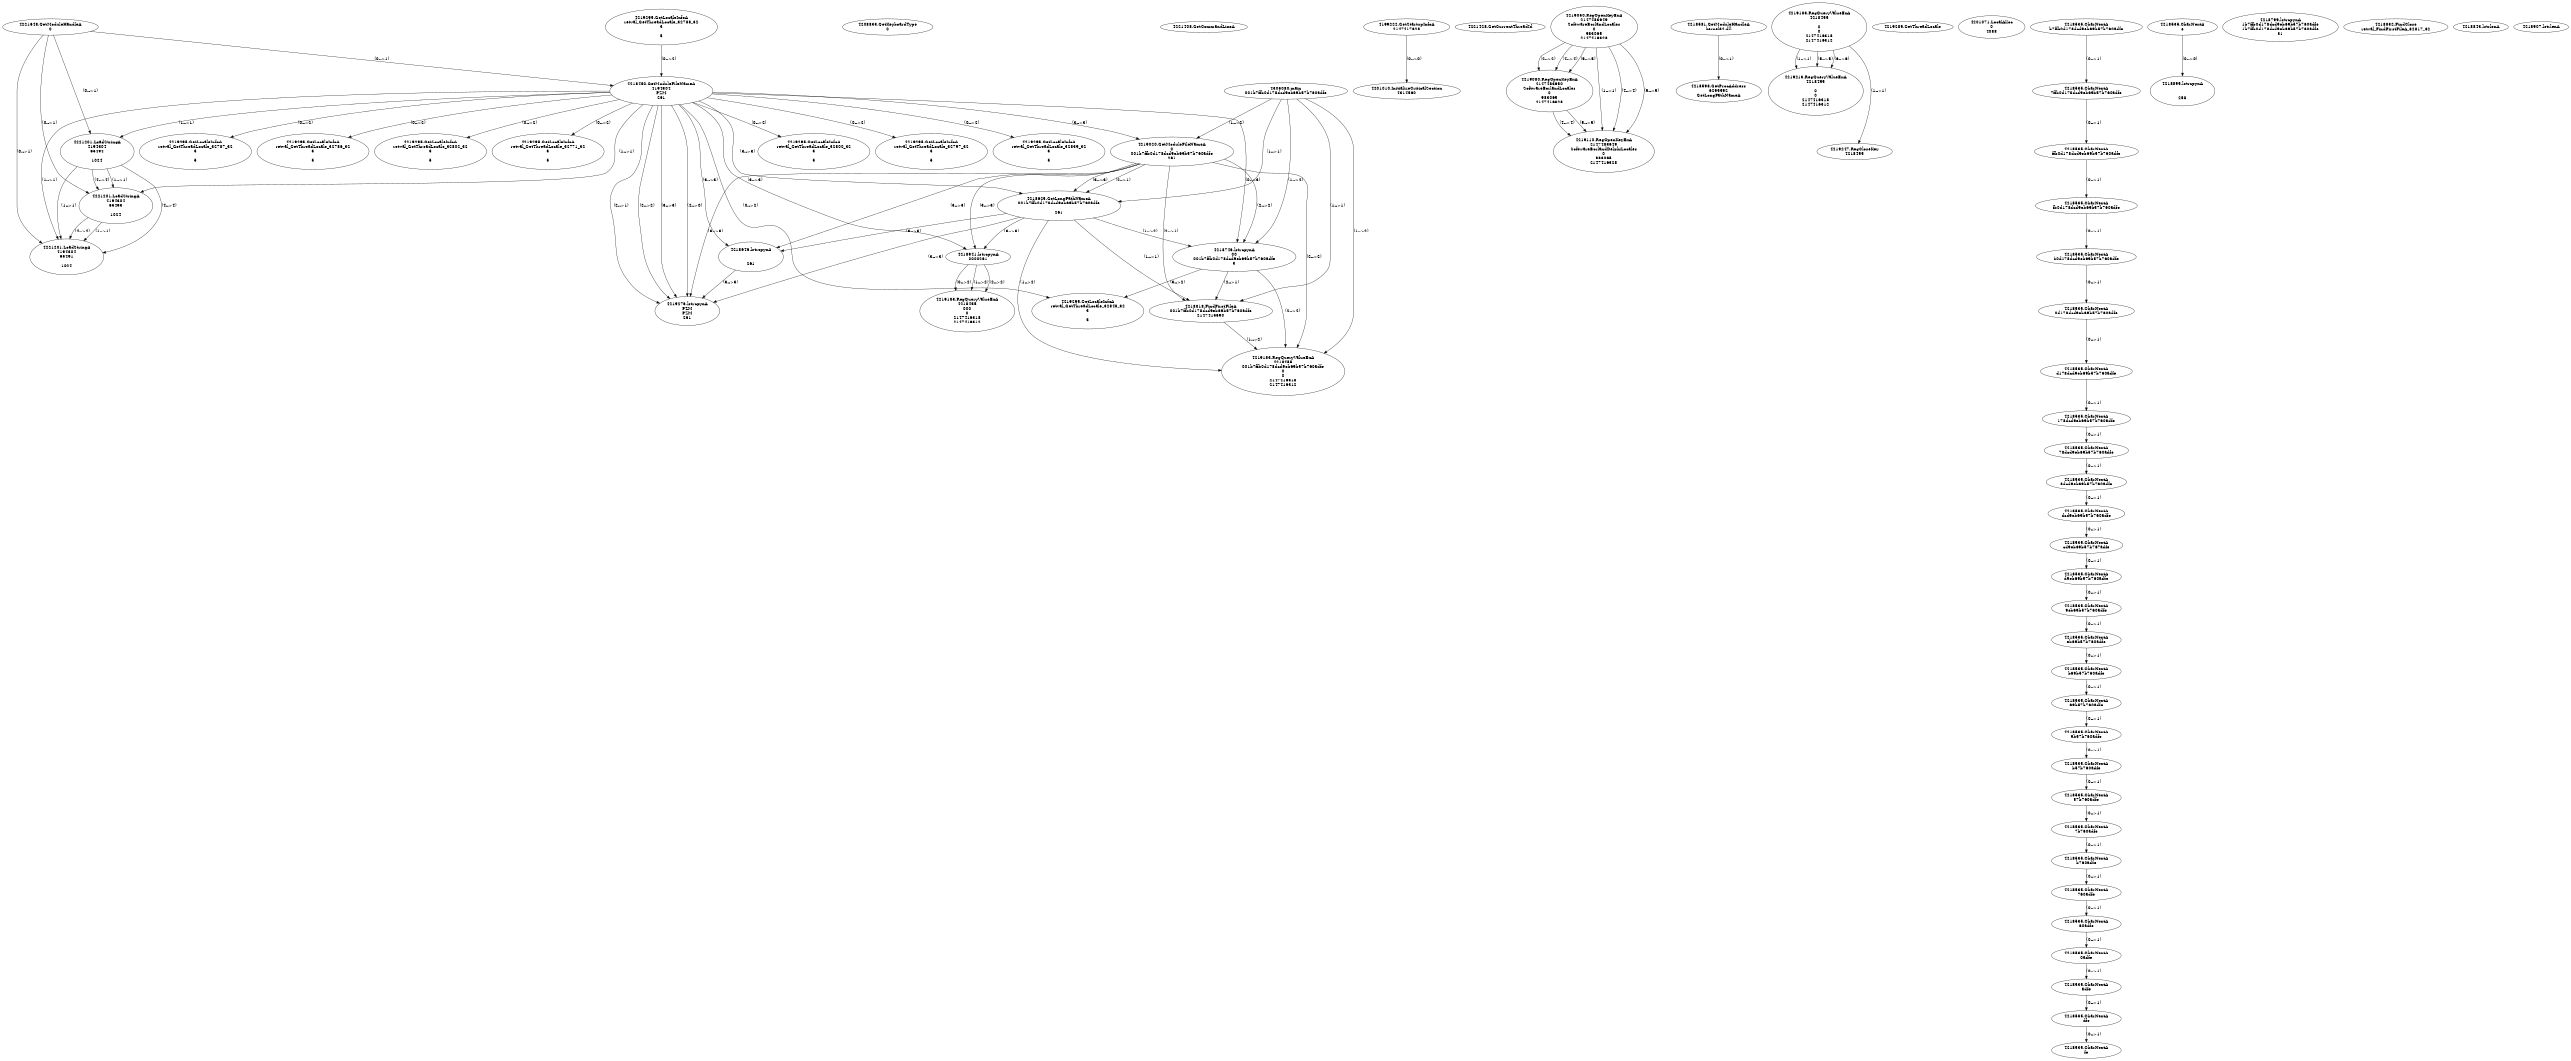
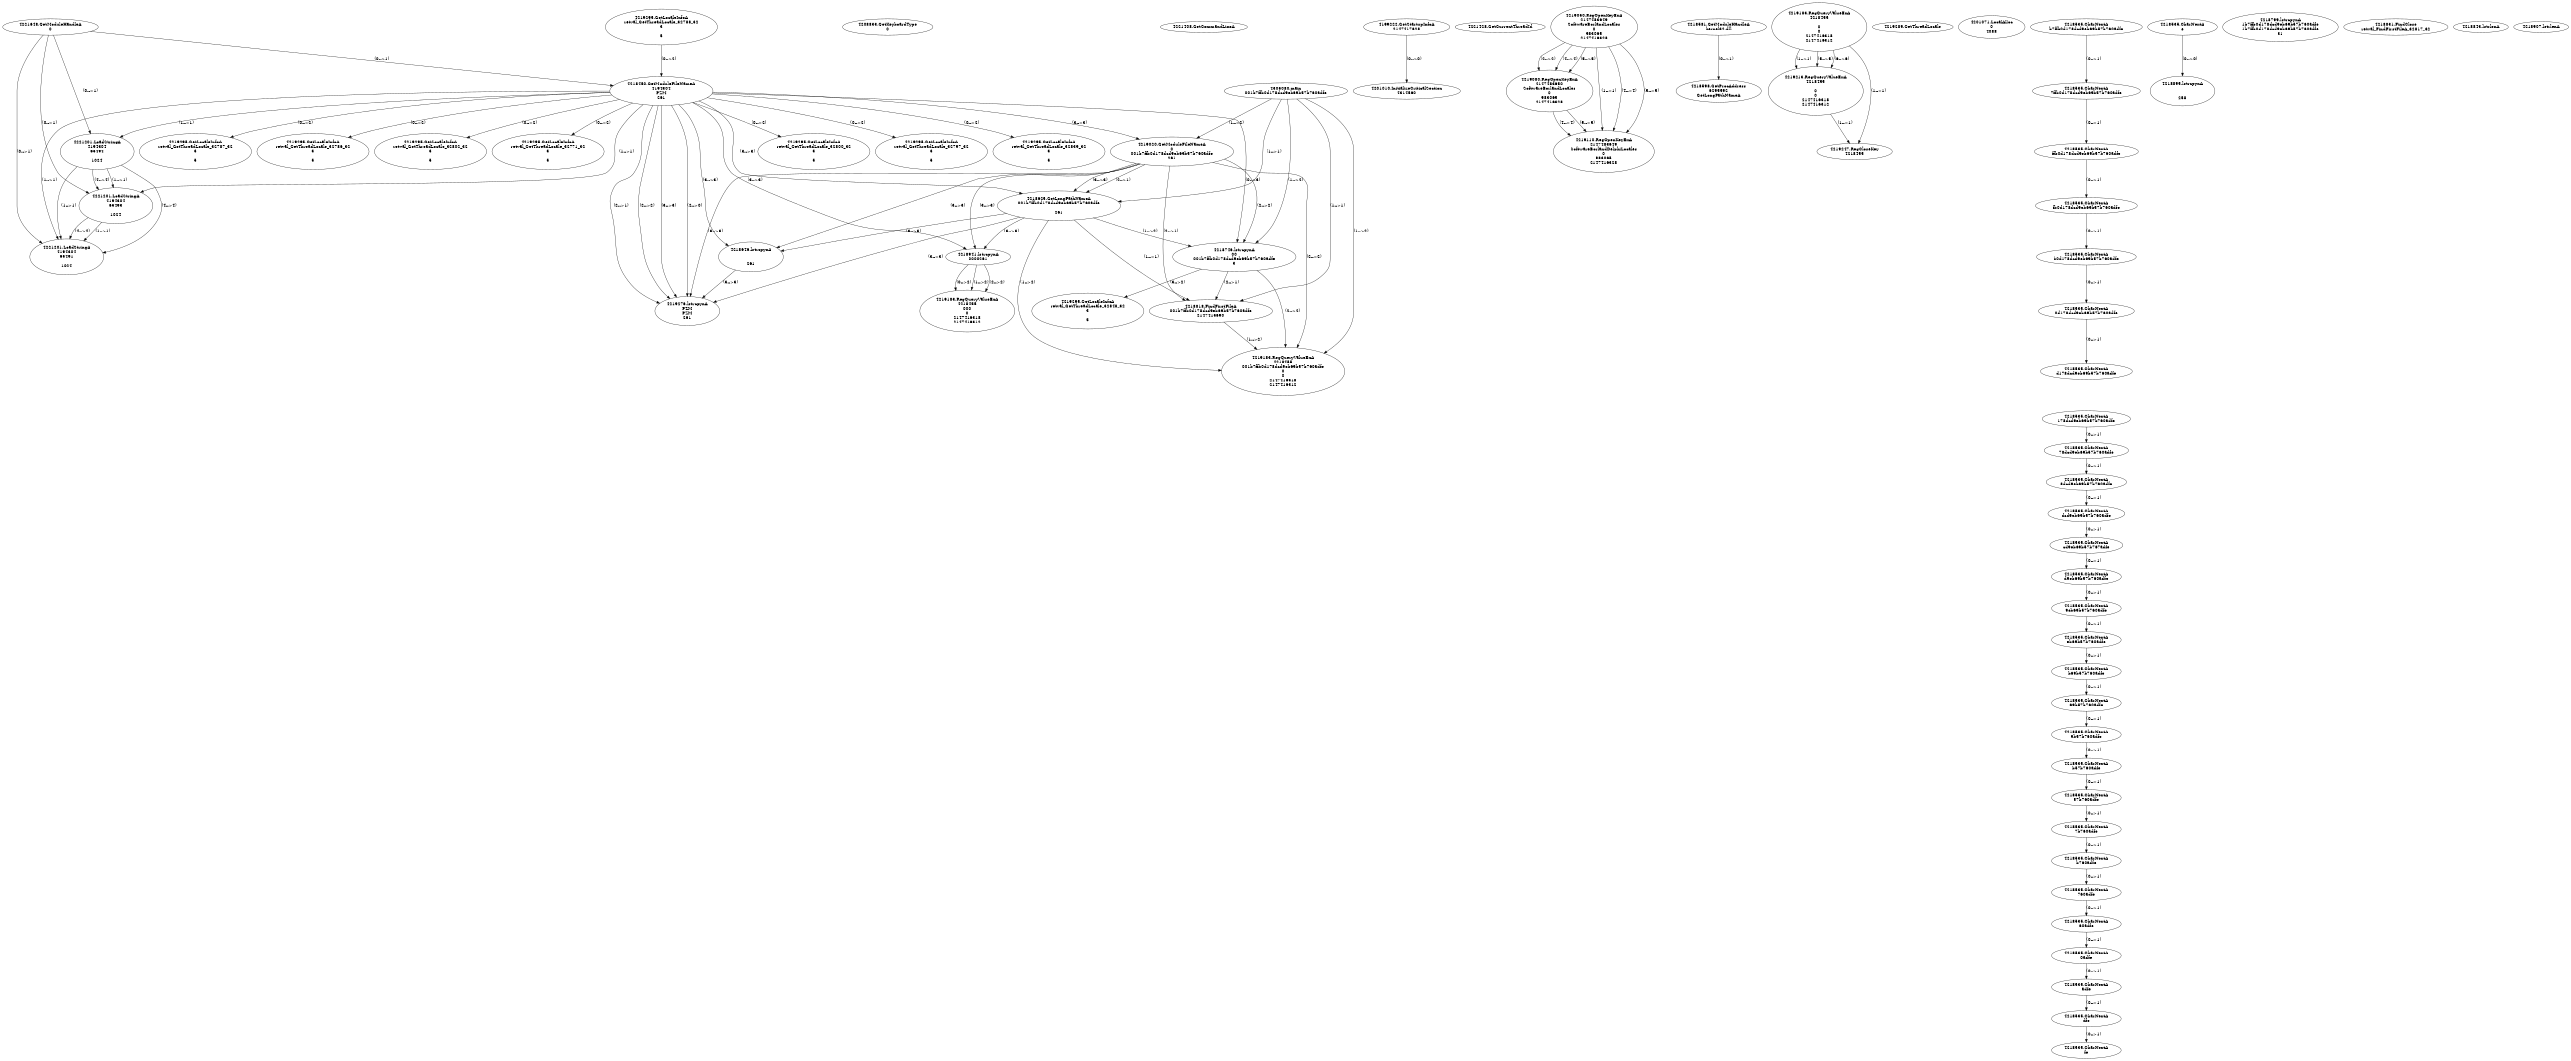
(2396, 27) -> (2396, 27)
none -> (1839, 127)
(811, 278) -> none
(2086, 394) -> none
